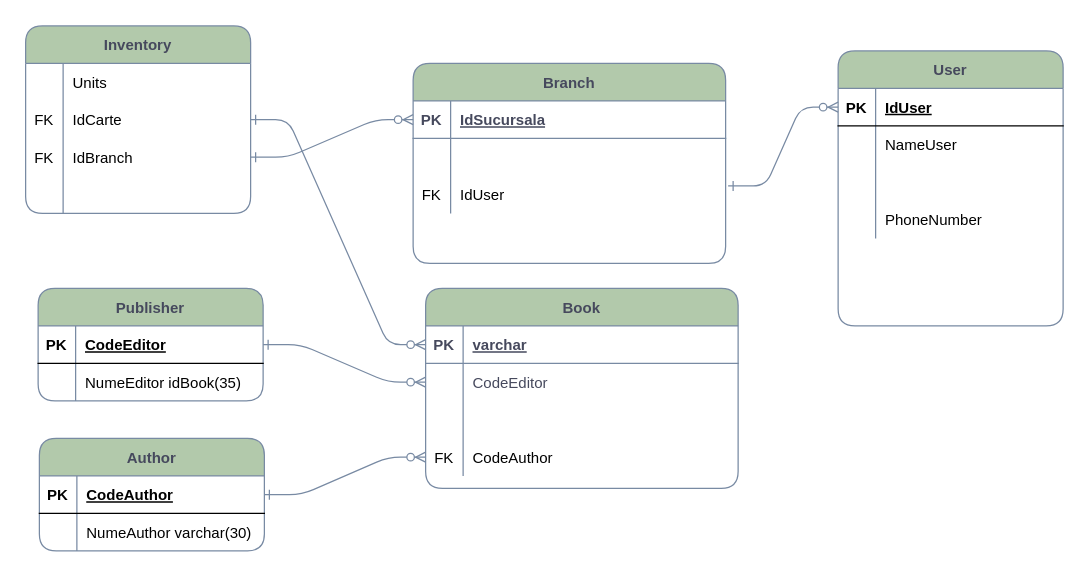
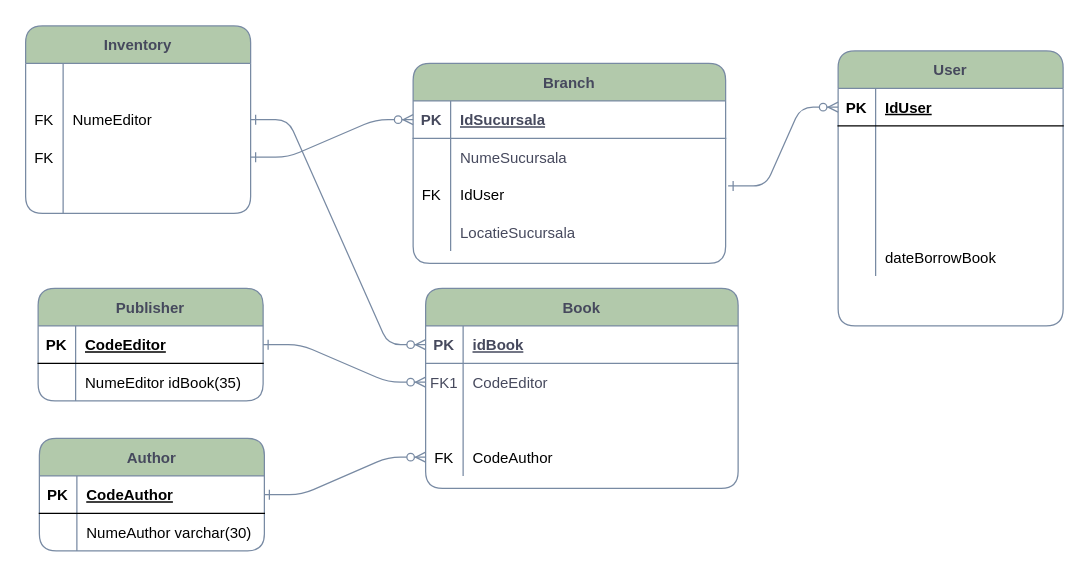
(157, 82) -> none
(102, 120) -> (113, 120)
(969, 144) -> none
(157, 157) -> none
none -> (588, 157)
(969, 219) -> none
none -> (588, 232)
none -> (969, 257)
(502, 345) -> (496, 345)
none -> (444, 382)
